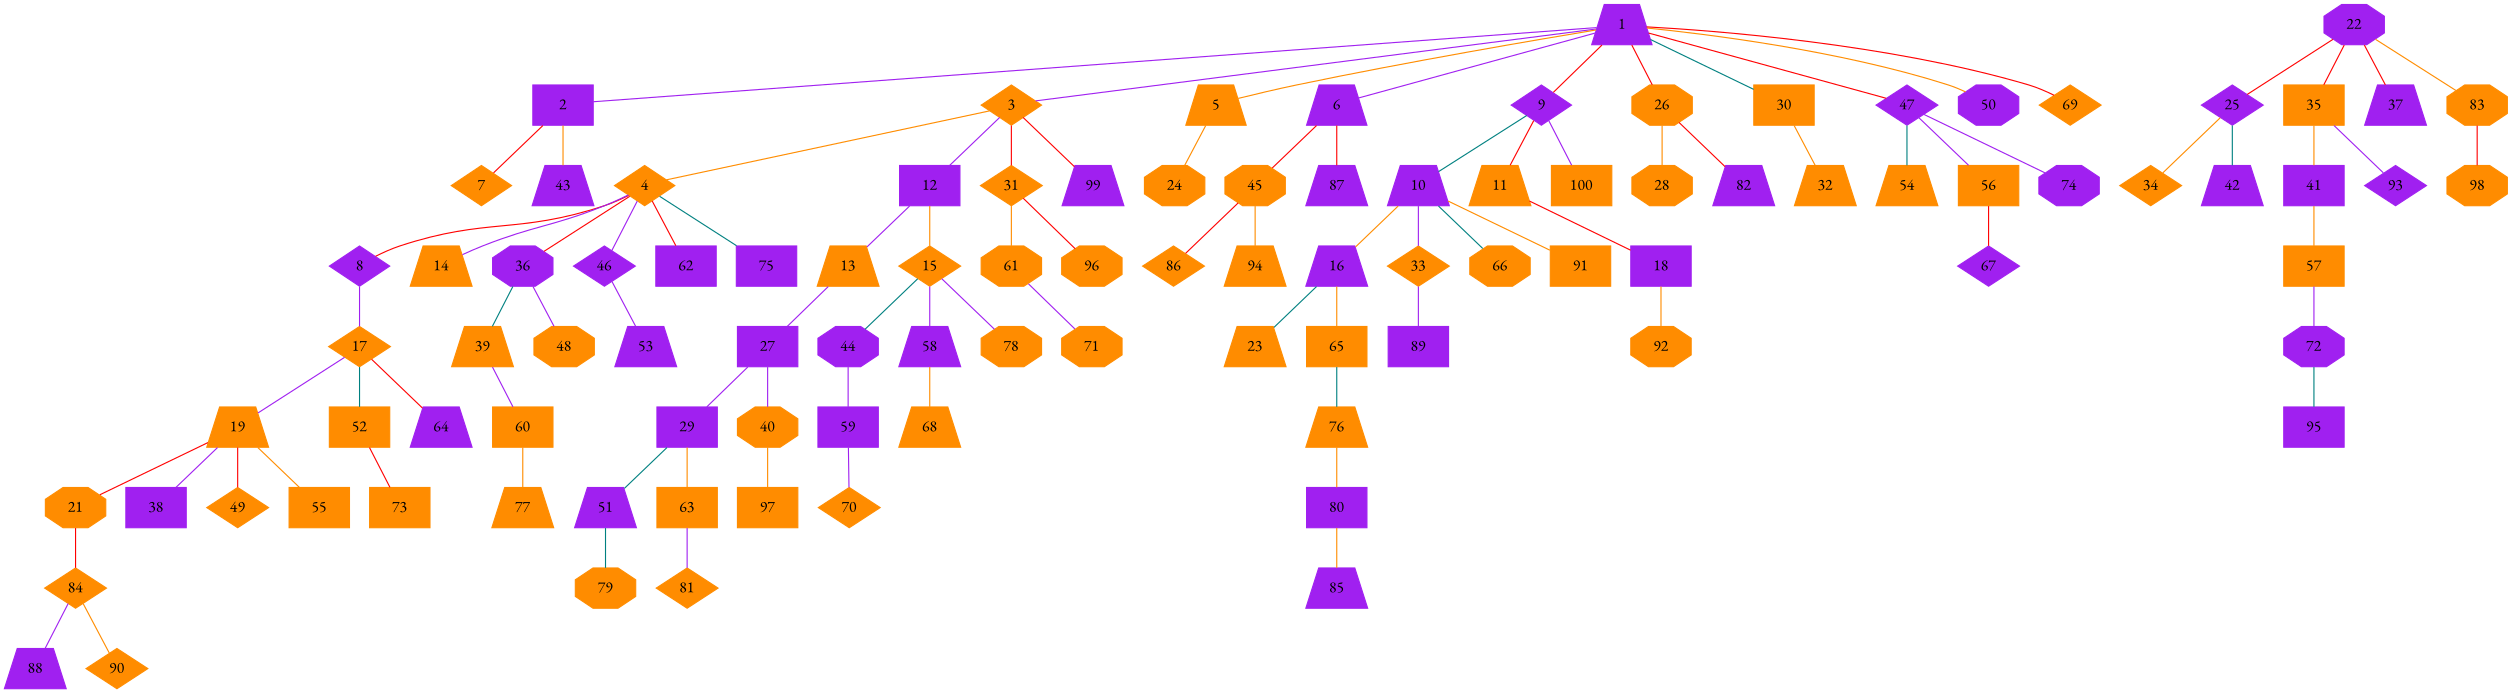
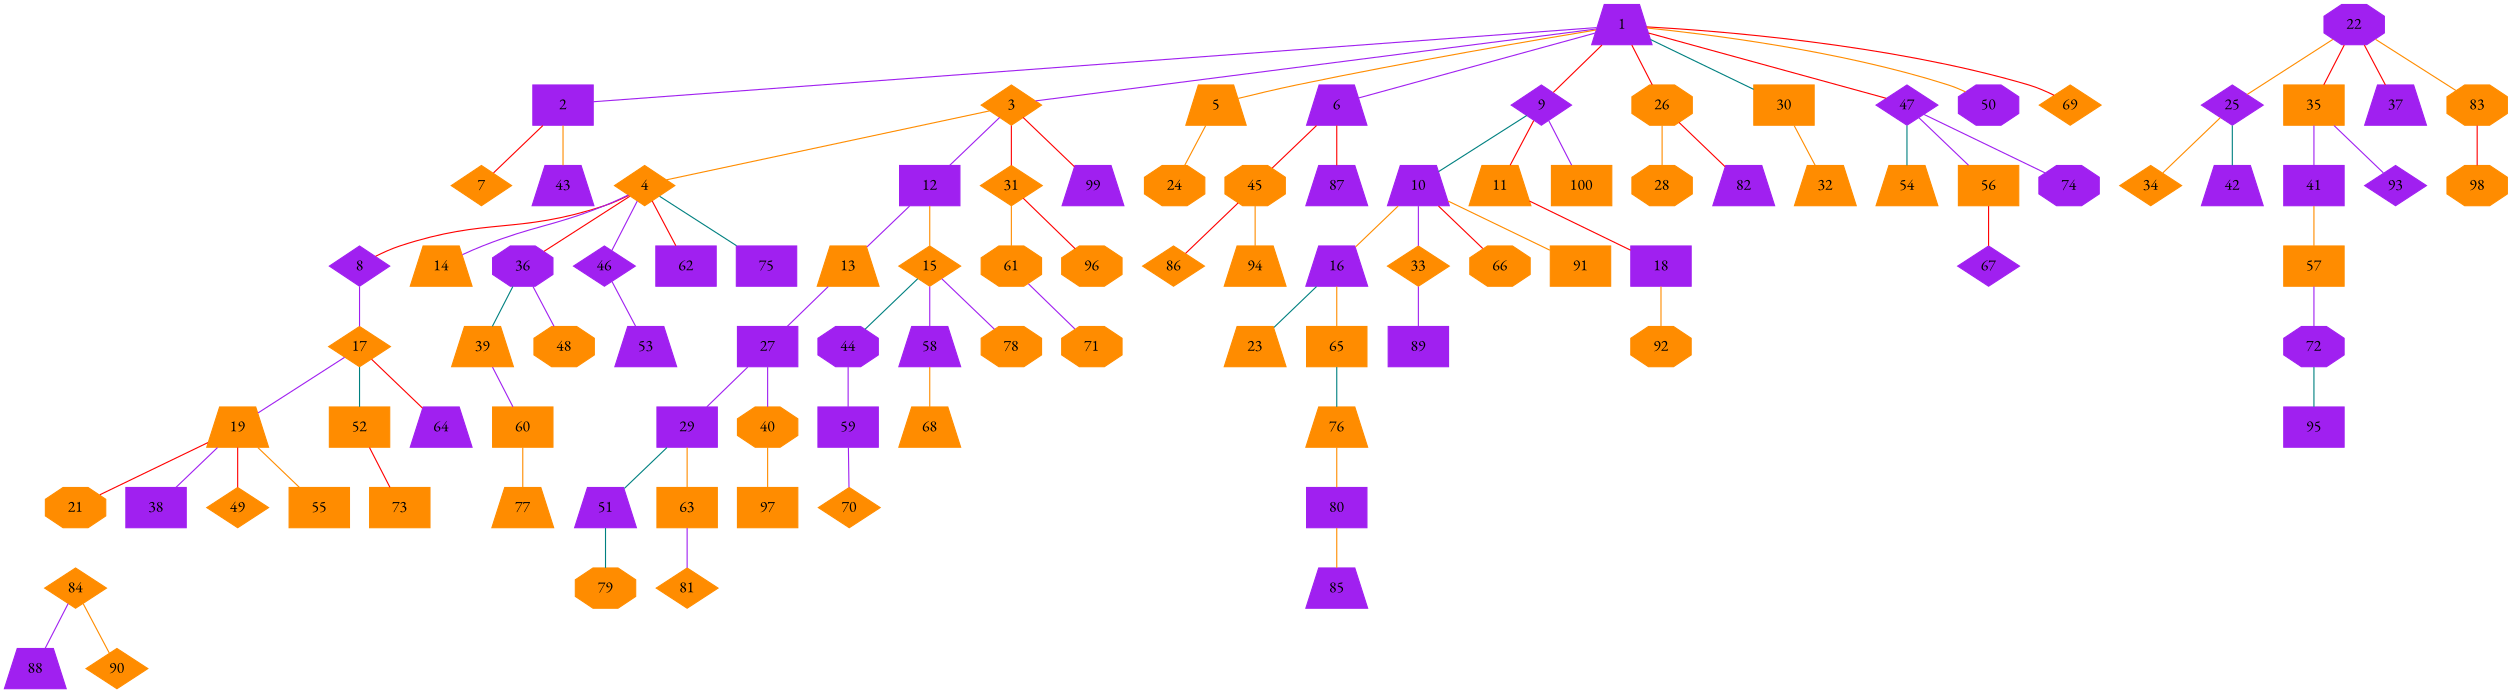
(2290, 67) -> (2290, 67)
(2314, 145) -> (2314, 145)
(1461, 227) -> (1461, 227)
(76, 548) -> none
